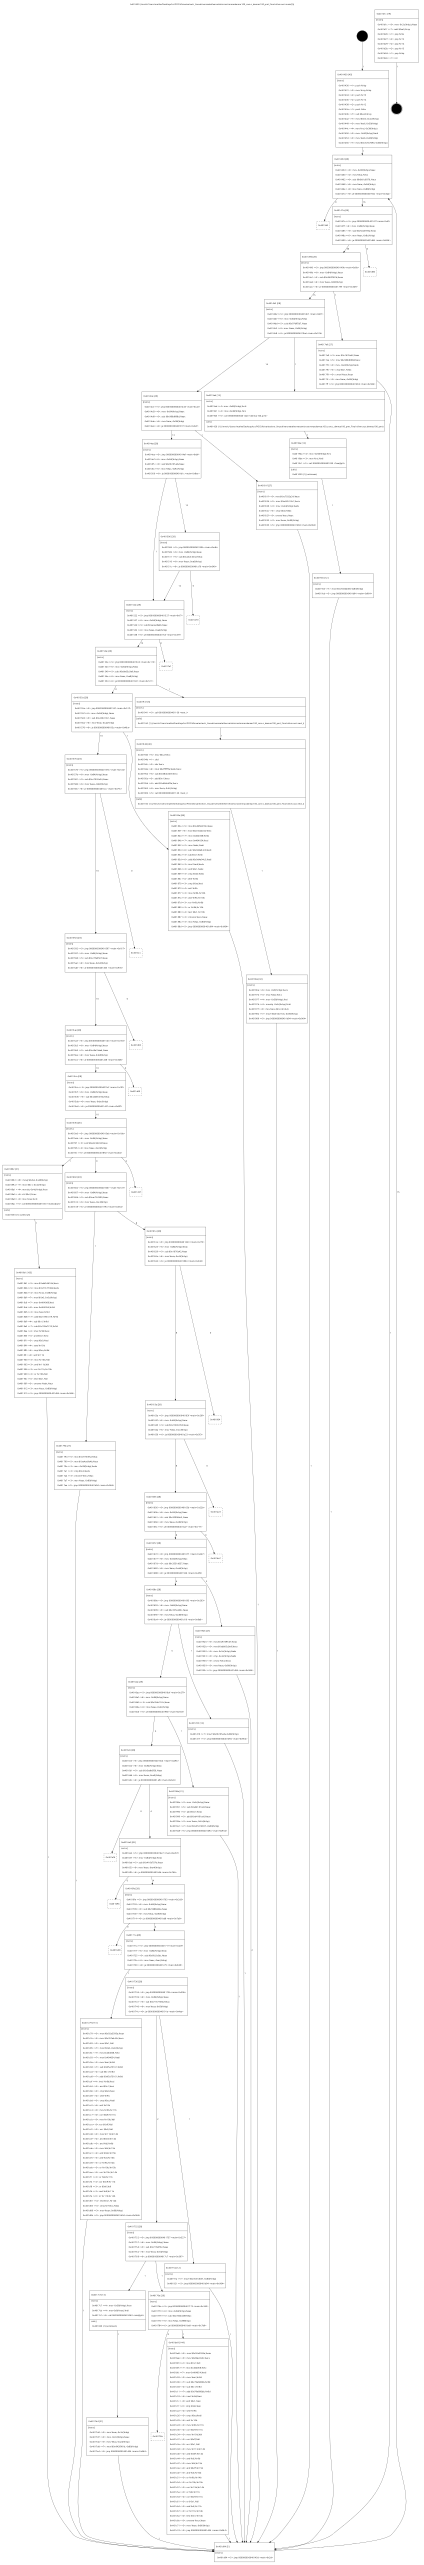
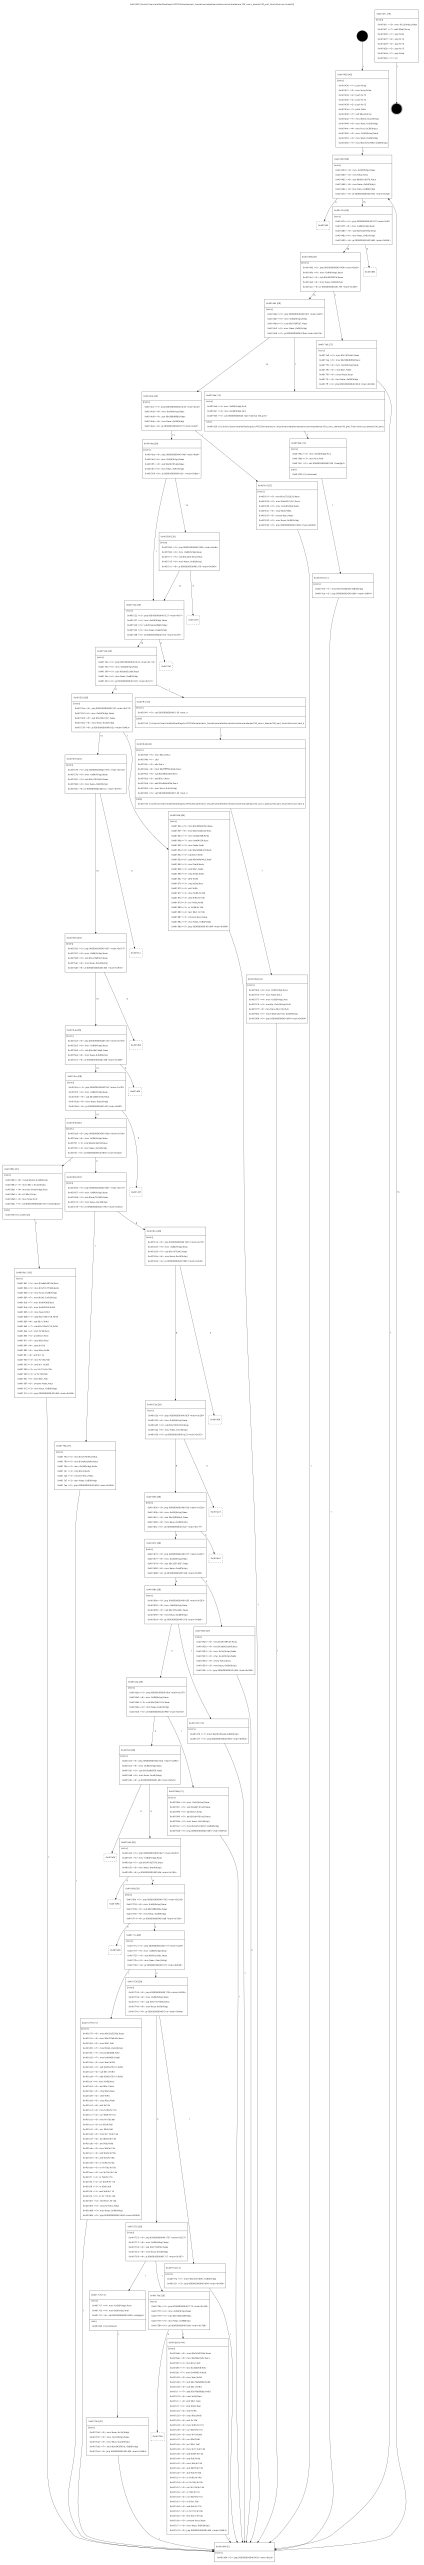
(131, 1171) -> (136, 1147)
none -> (156, 1973)
